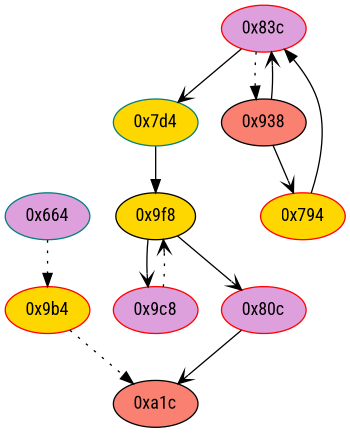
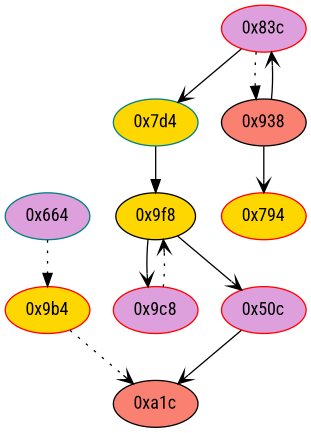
(322, 123) -> none
(264, 310) -> (264, 310)
(97, 353) -> (97, 353)
